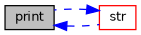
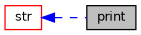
(83, 26) -> none
